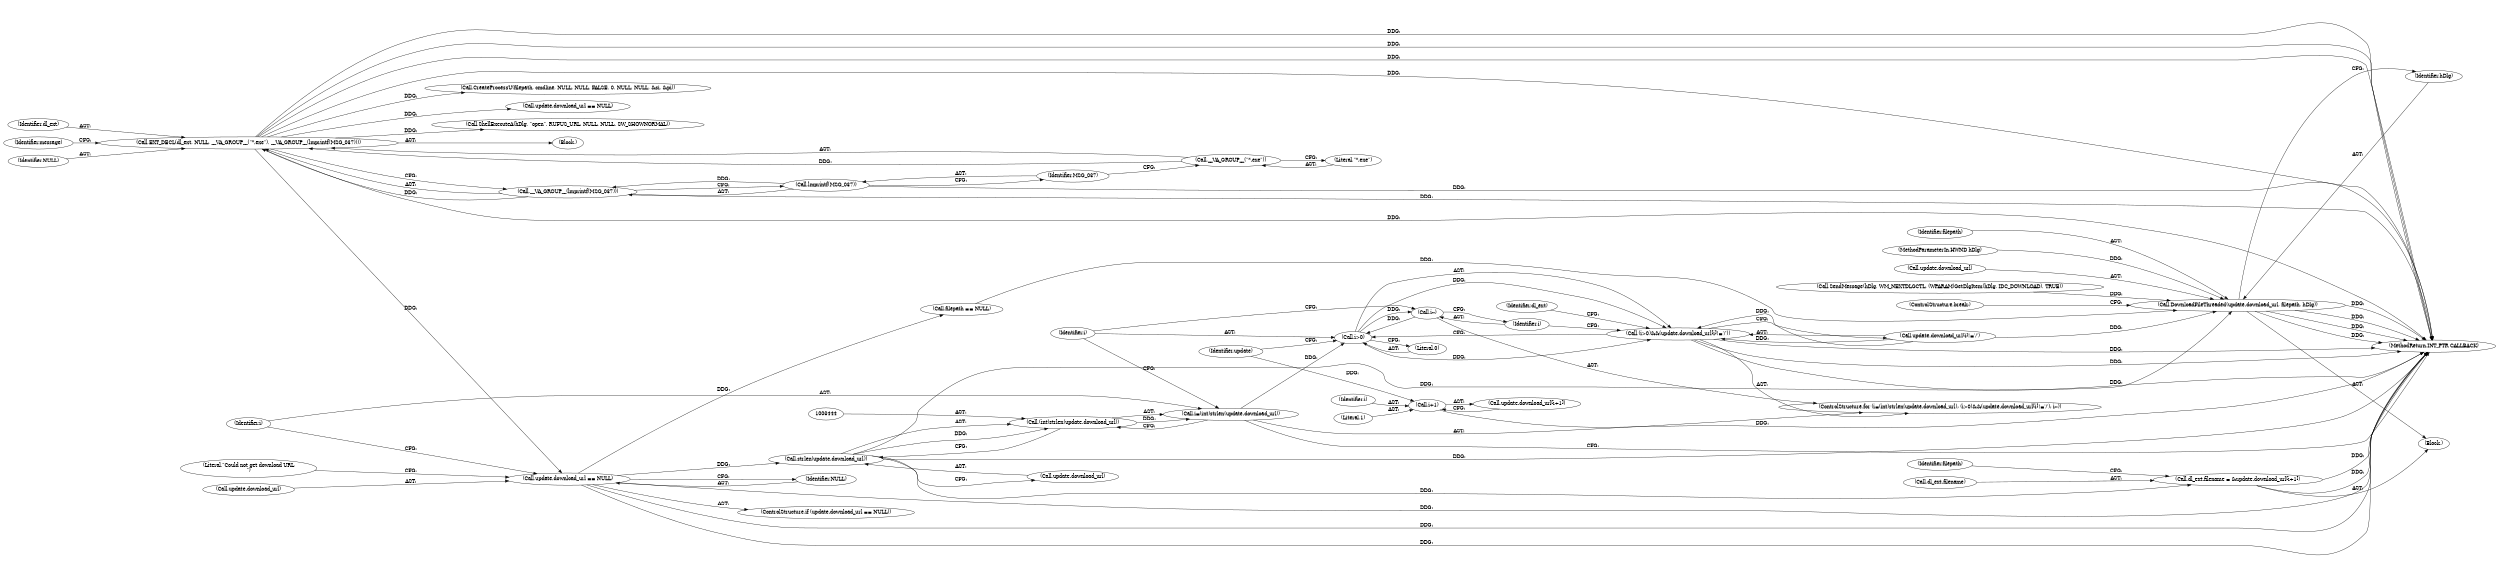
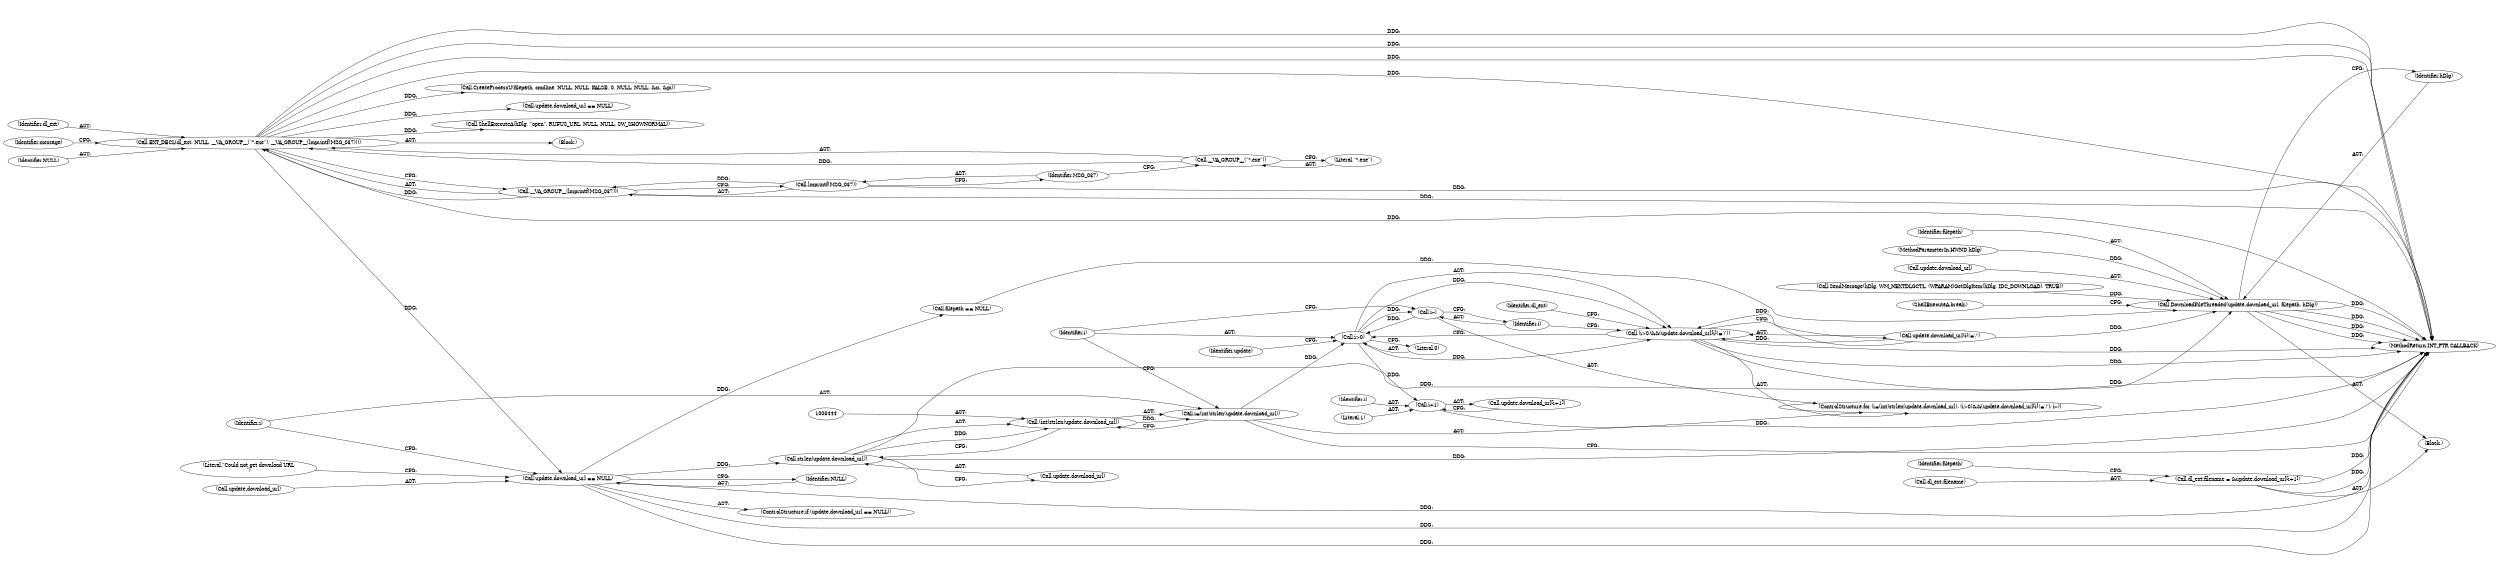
(1940, 305) -> (1940, 305)
(1331, 377) -> (1387, 376)
(1521, 494) -> none
